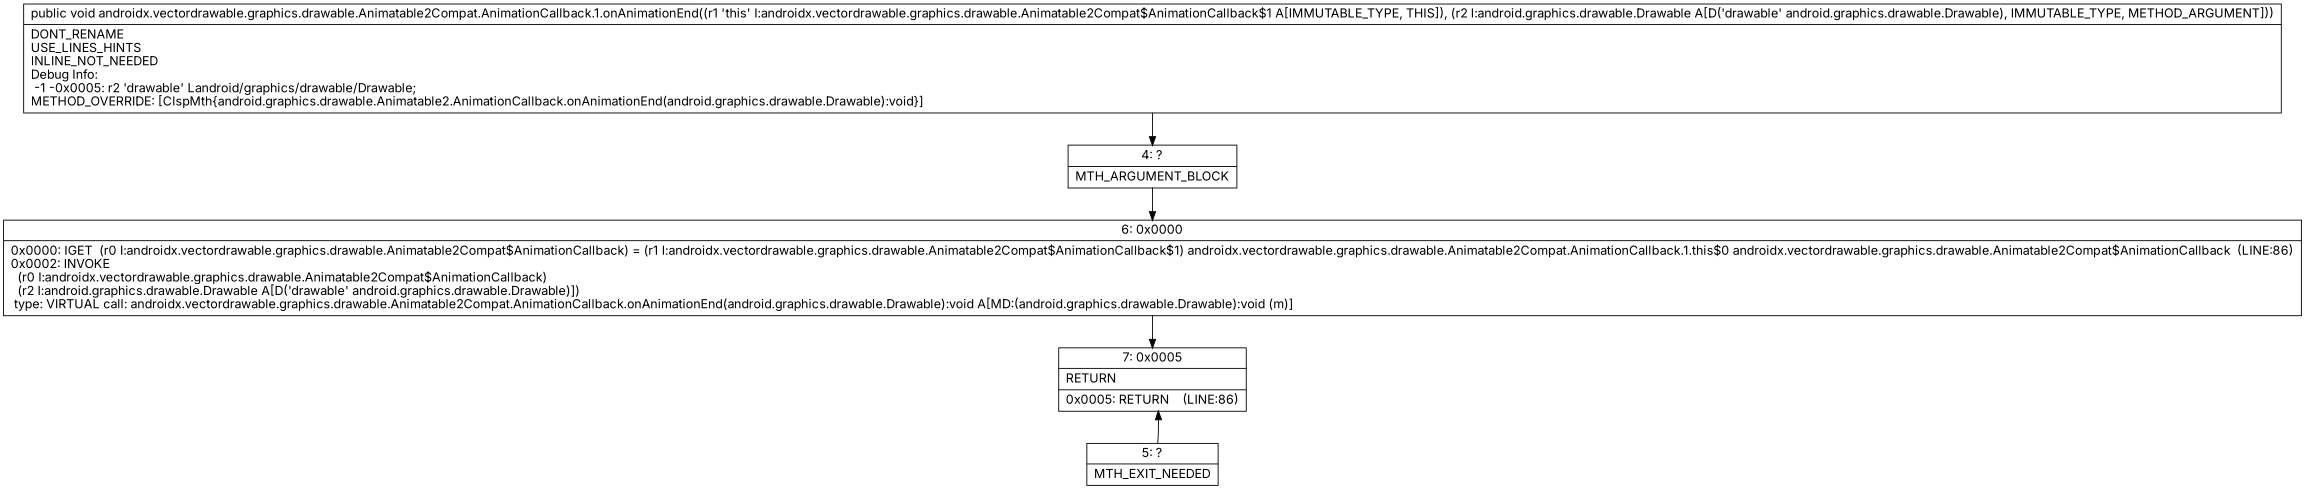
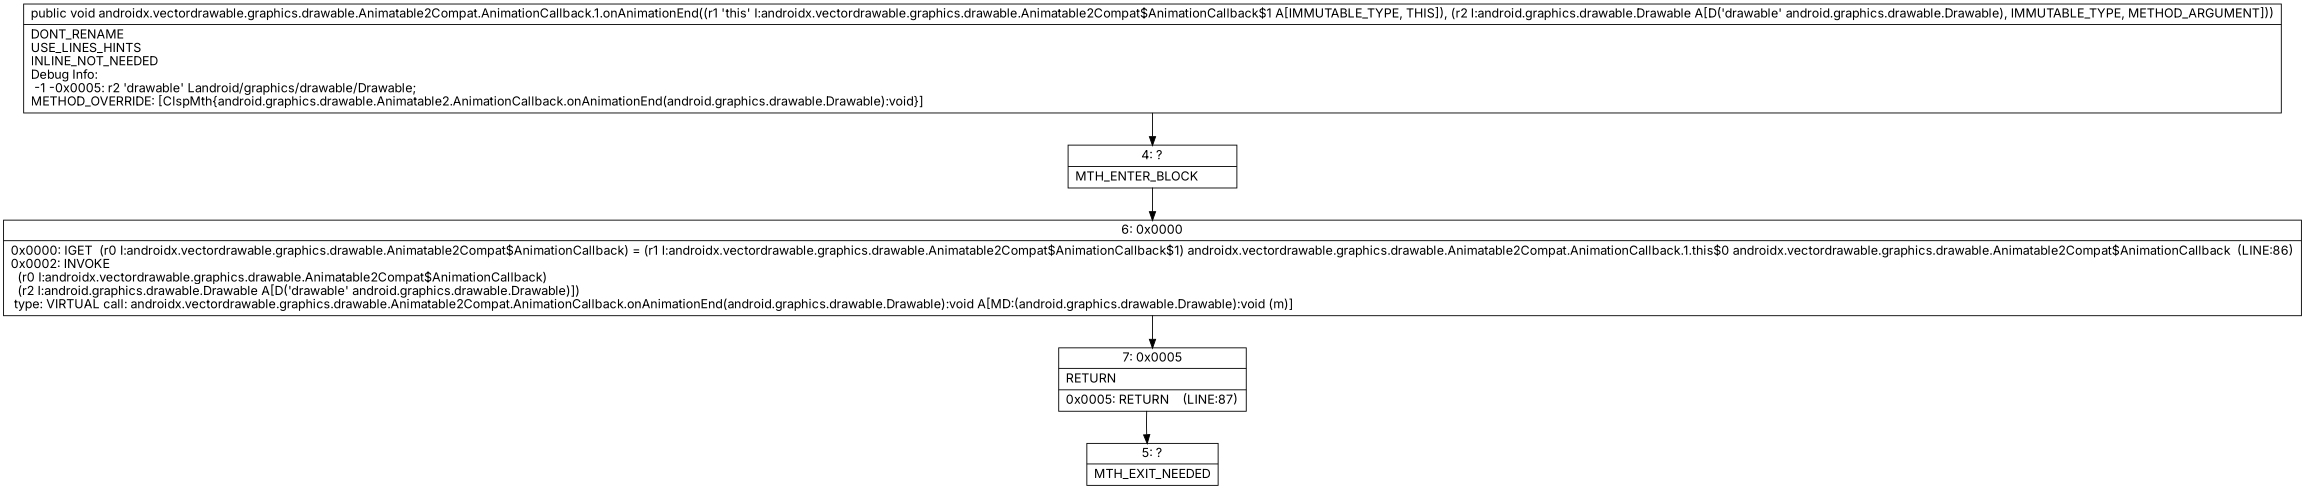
(1152, 177) -> (1137, 177)
(1152, 400) -> (1152, 400)
(1158, 432) -> (1146, 423)
